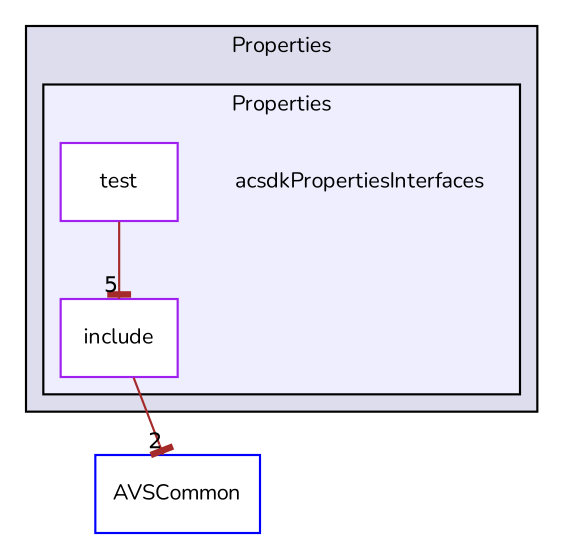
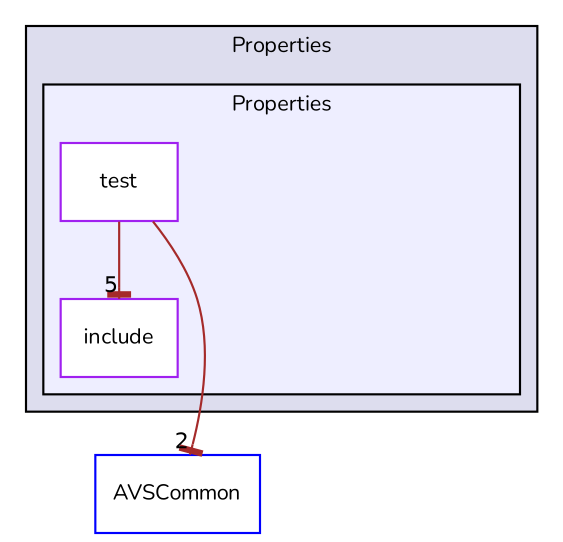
(360, 182) -> none
(152, 426) -> (203, 327)
